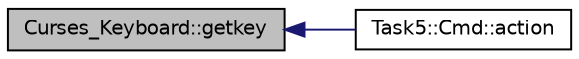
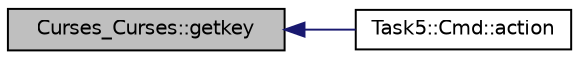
(146, 30) -> (146, 30)
